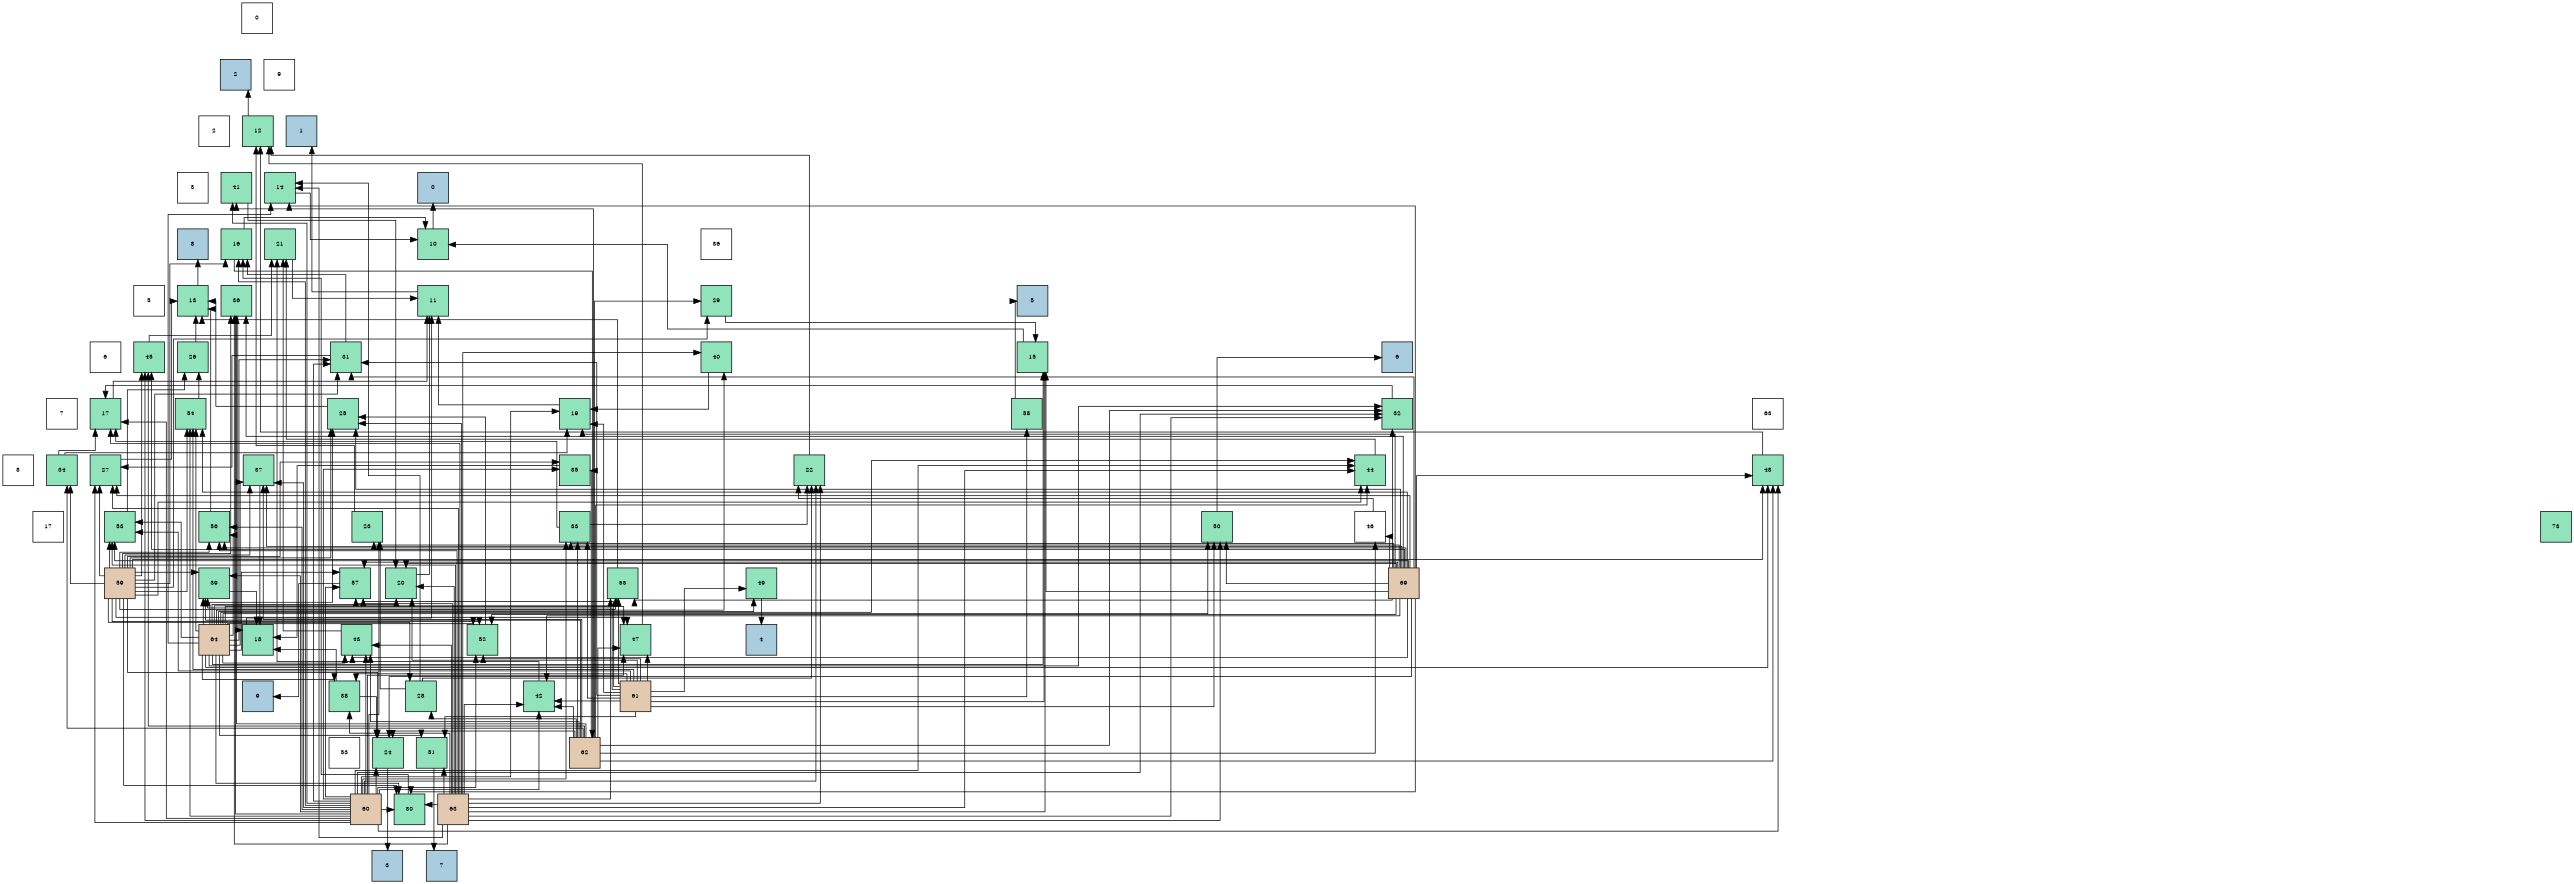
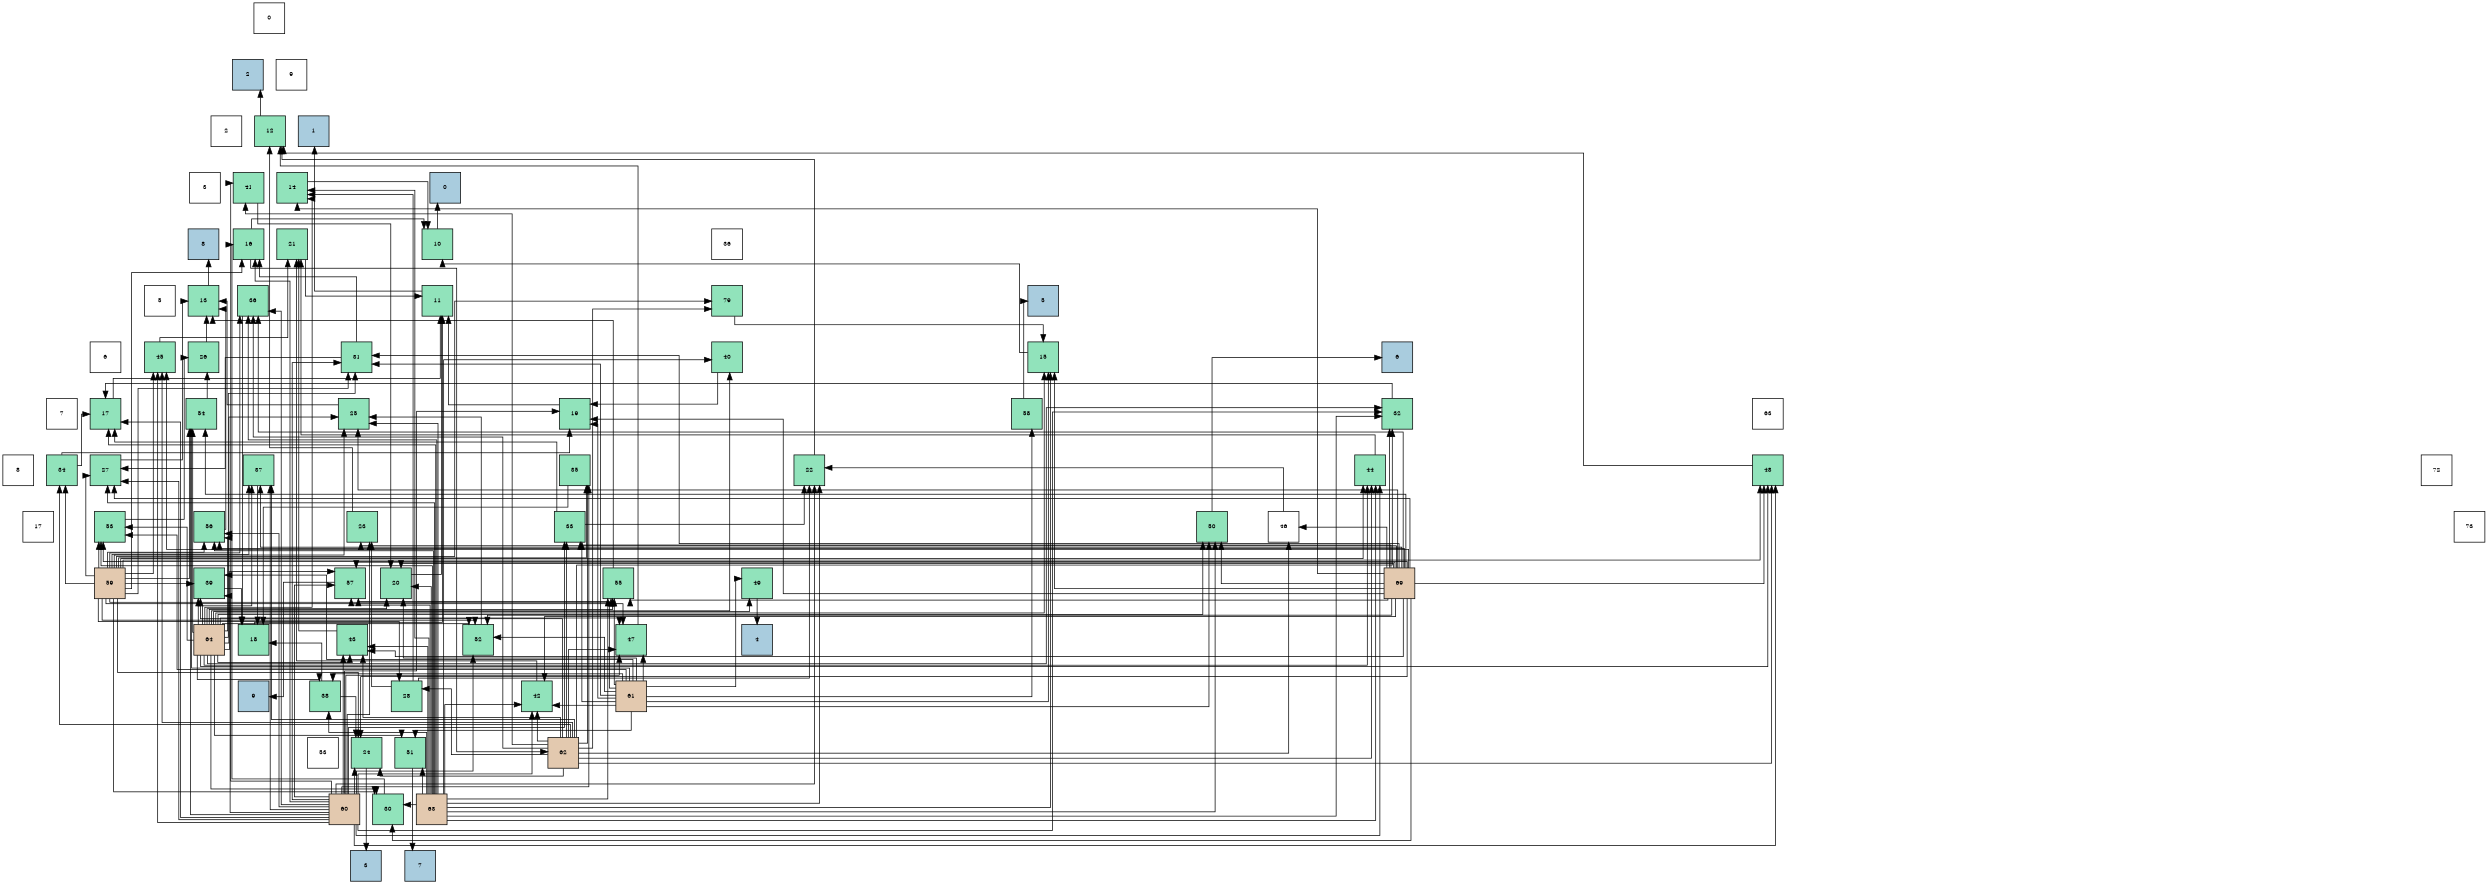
(716, 301) -> (727, 301)
none -> (2437, 470)
(2556, 527) -> (2469, 527)
(383, 810) -> none
